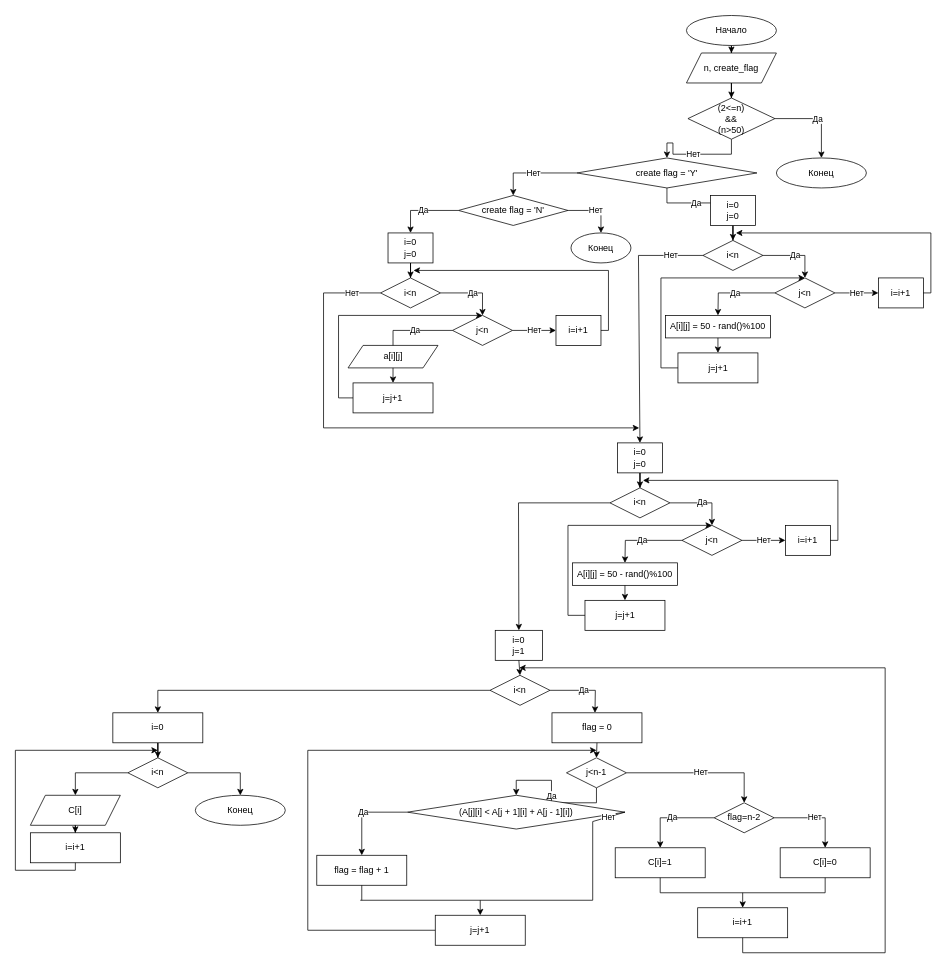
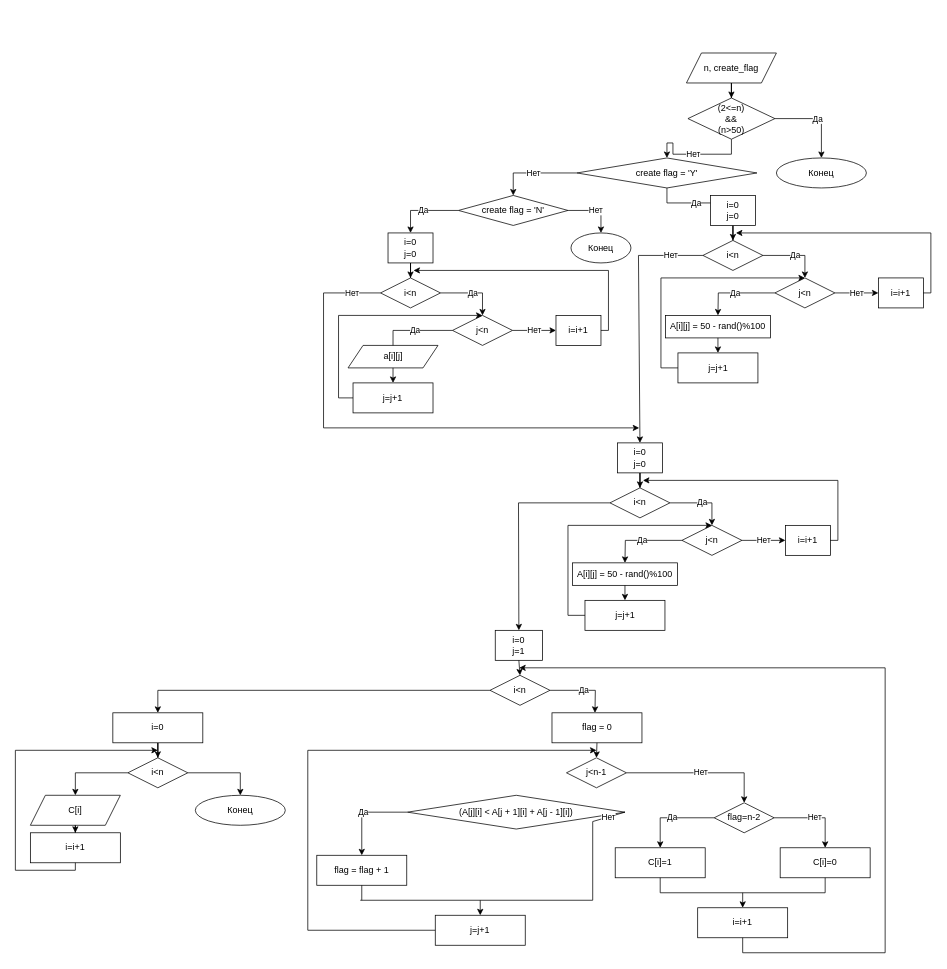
(732, 30) -> none
(732, 49) -> none
(540, 780) -> none
